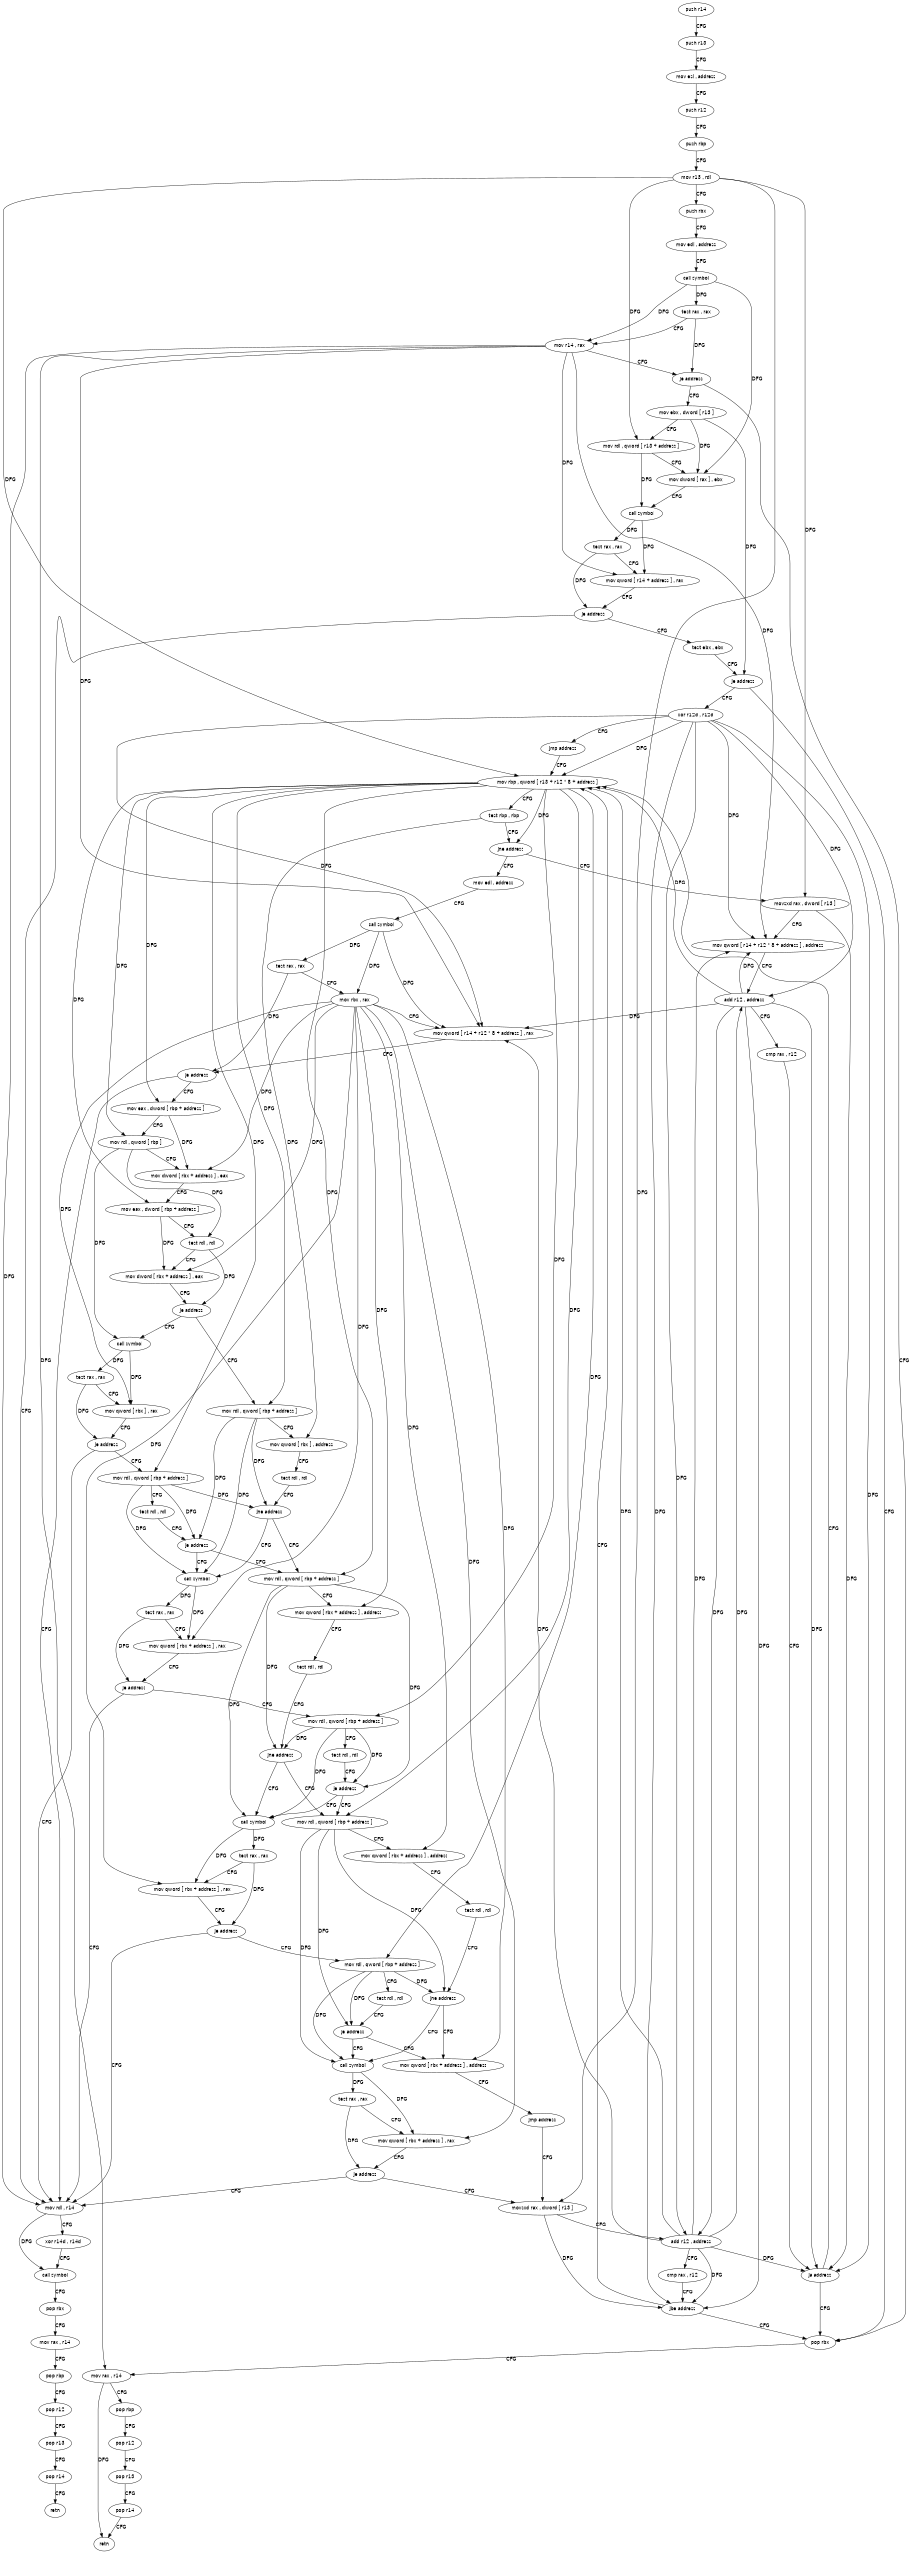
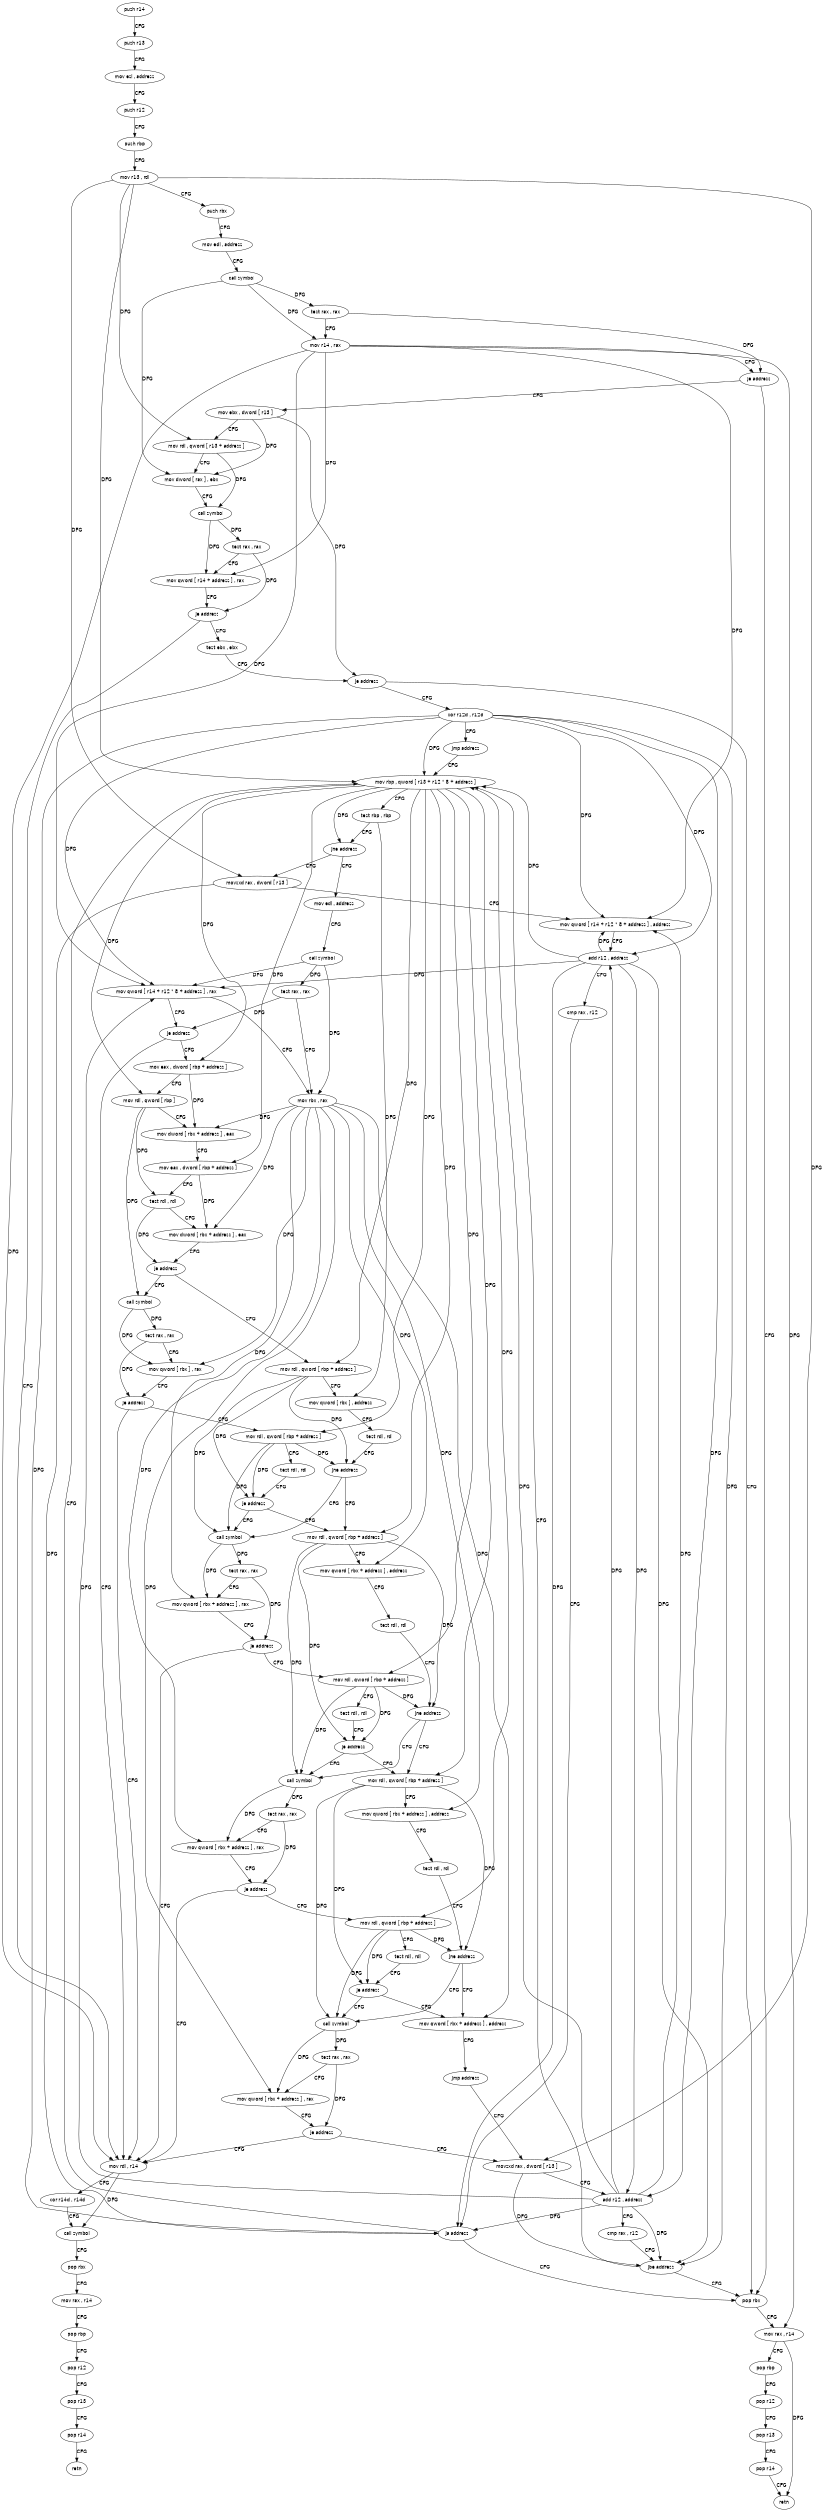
(404, 1017) -> (267, 1035)
